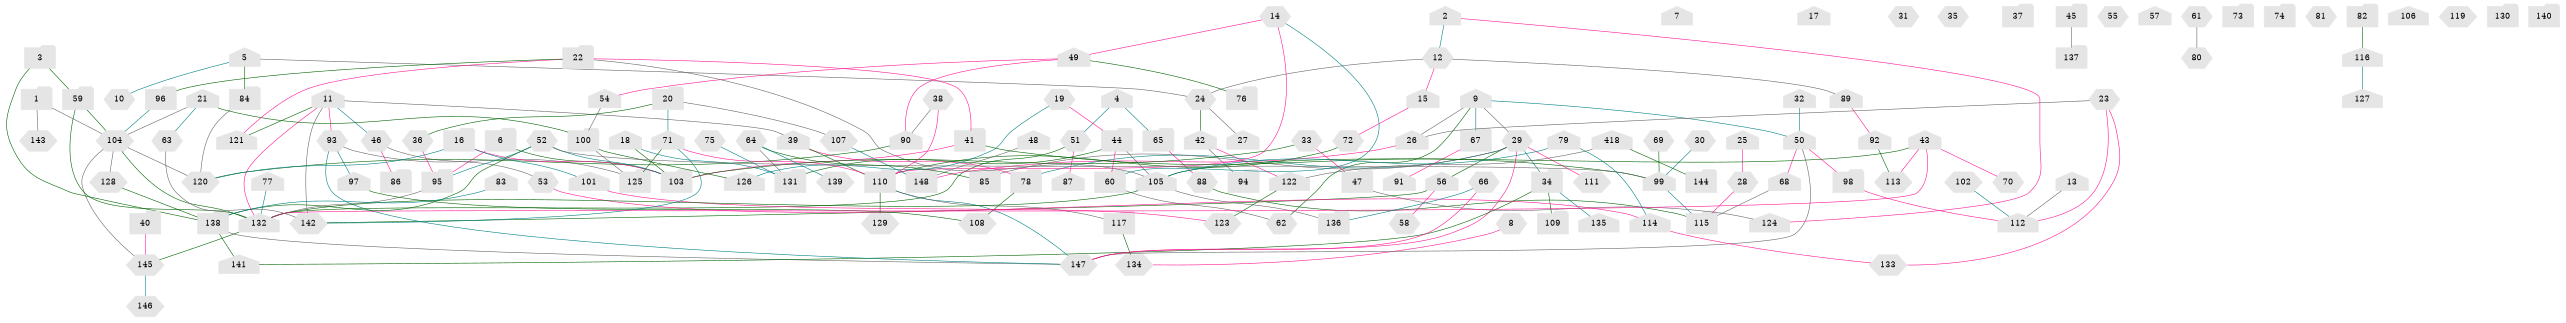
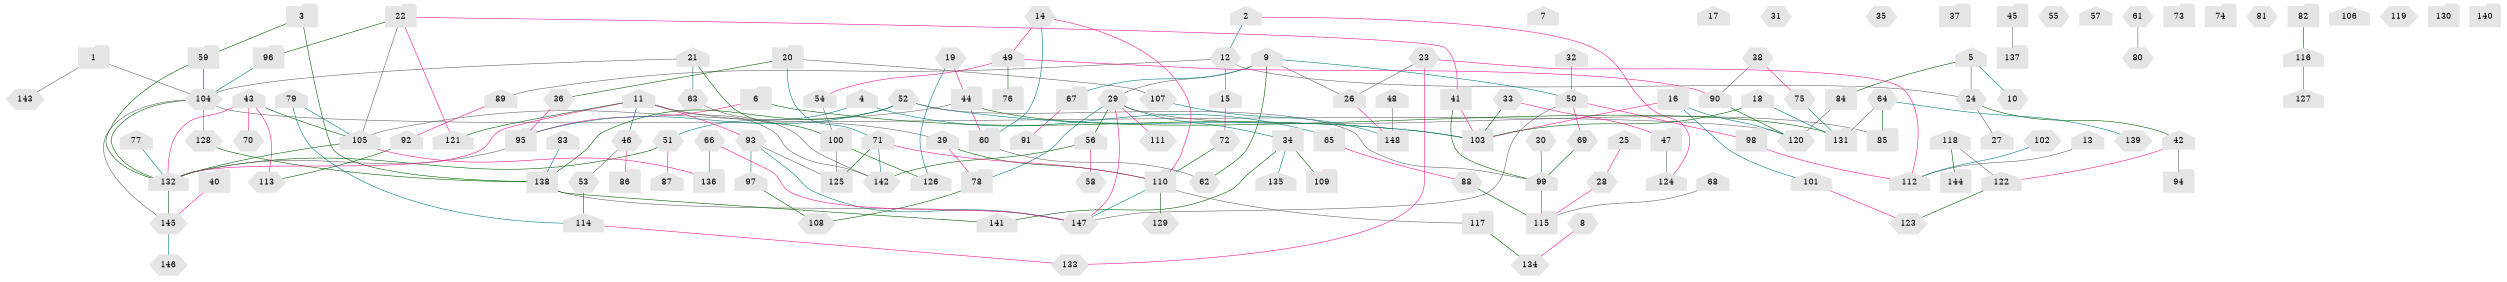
(1612, 141) -> (1950, 141)
(930, 146) -> (1779, 79)
(1791, 164) -> (1577, 119)
(1096, 206) -> (584, 203)
(1261, 206) -> (536, 160)
